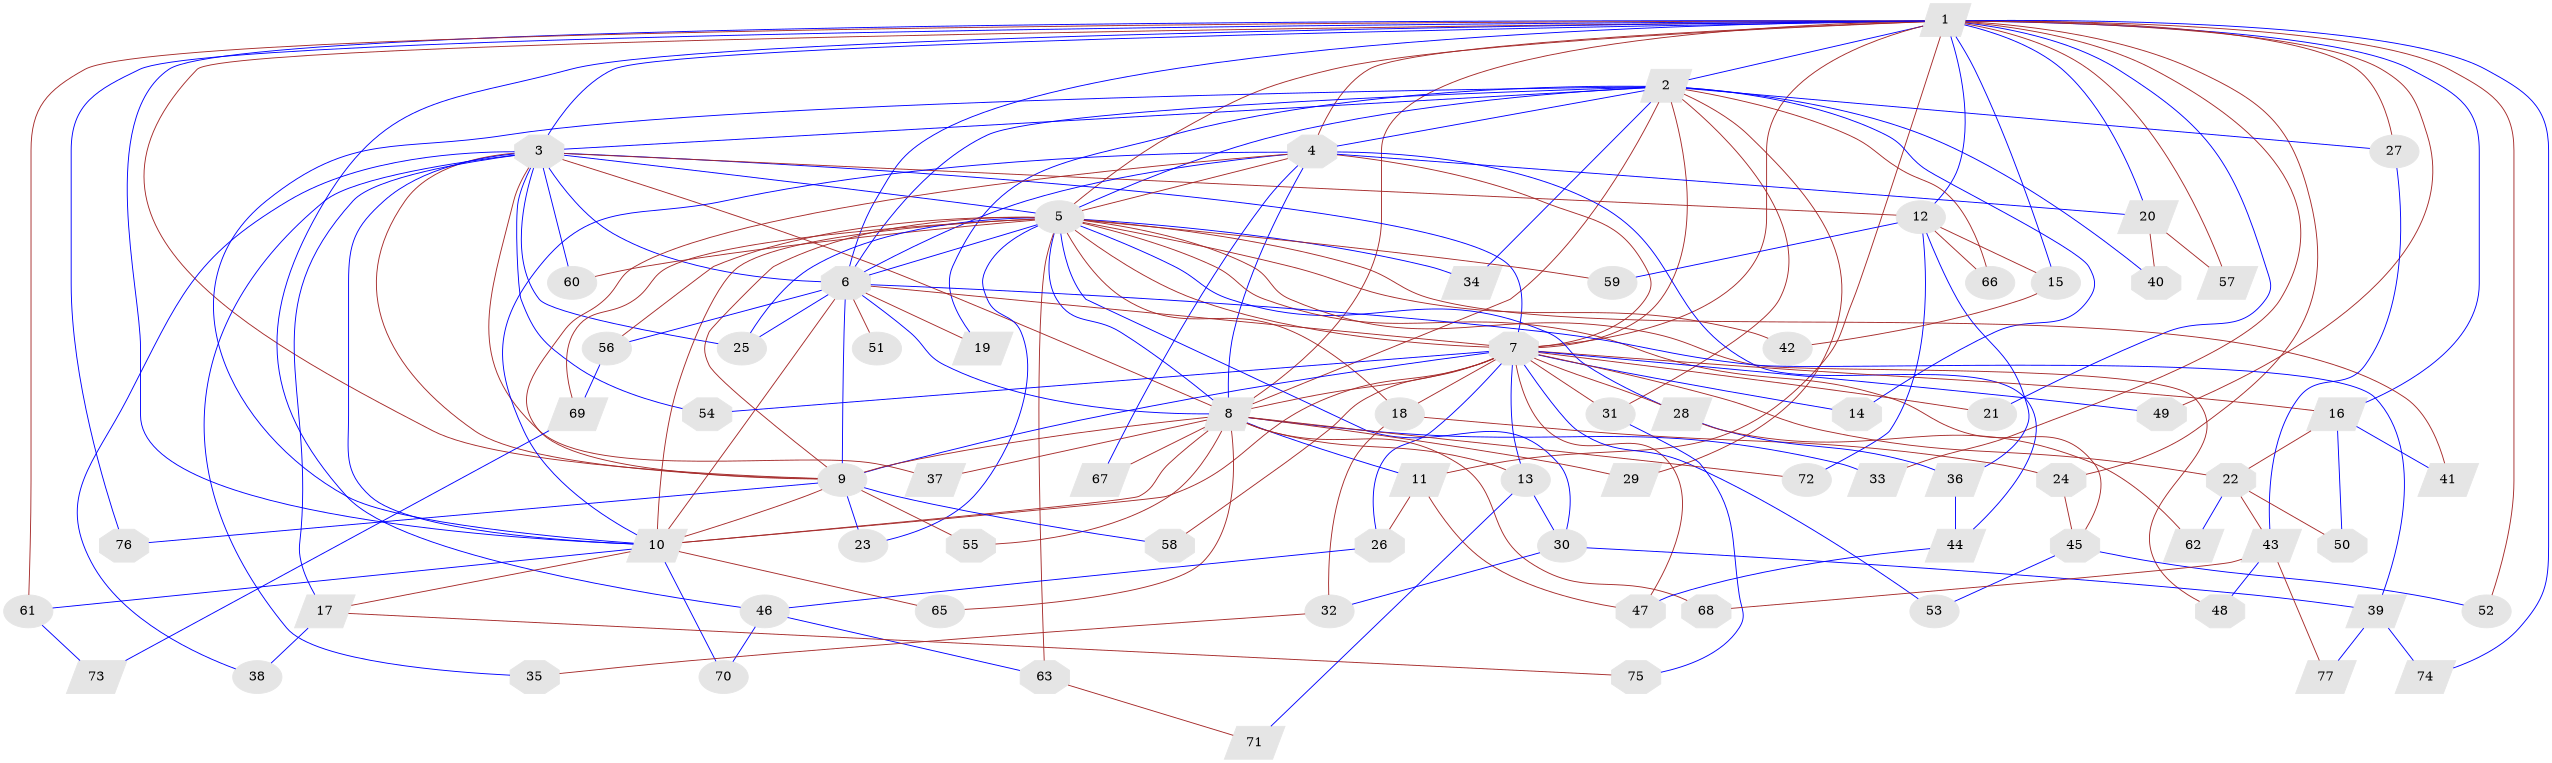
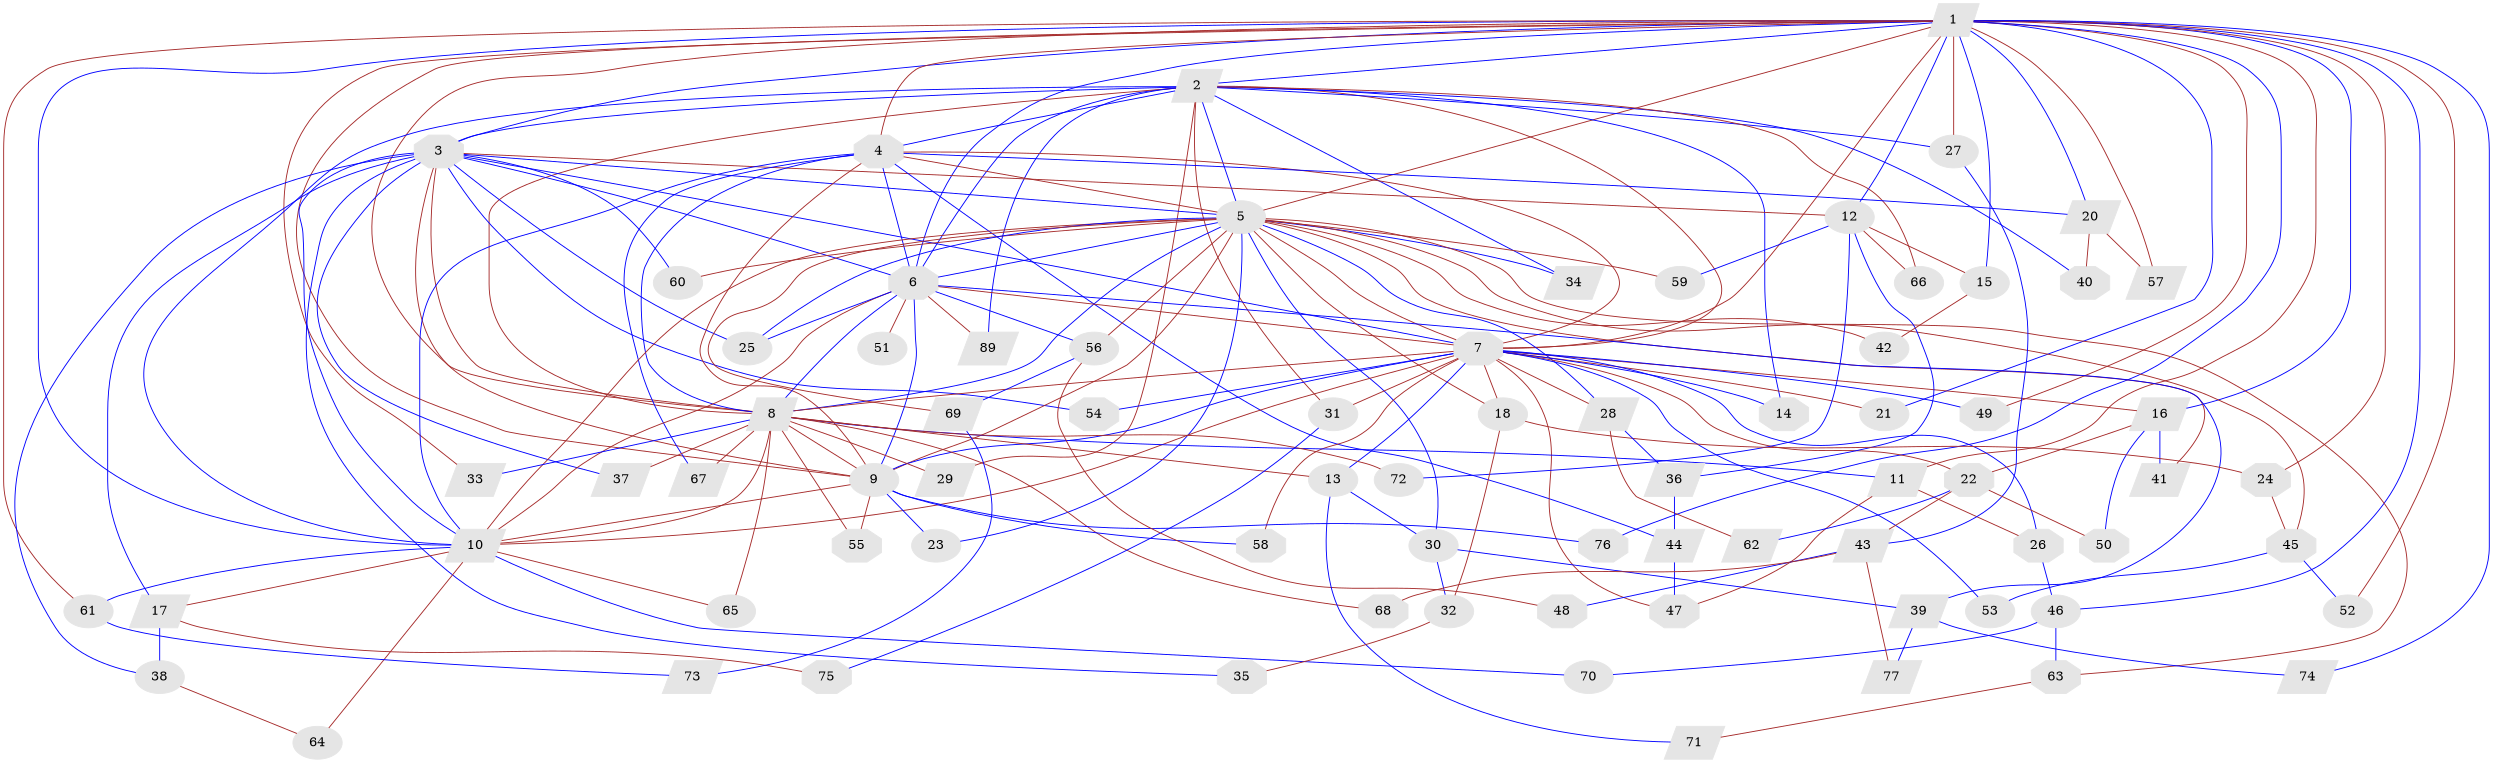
(1682, 342) -> (1238, 565)
(983, 349) -> (988, 349)
(632, 458) -> (352, 379)
none -> (318, 743)
